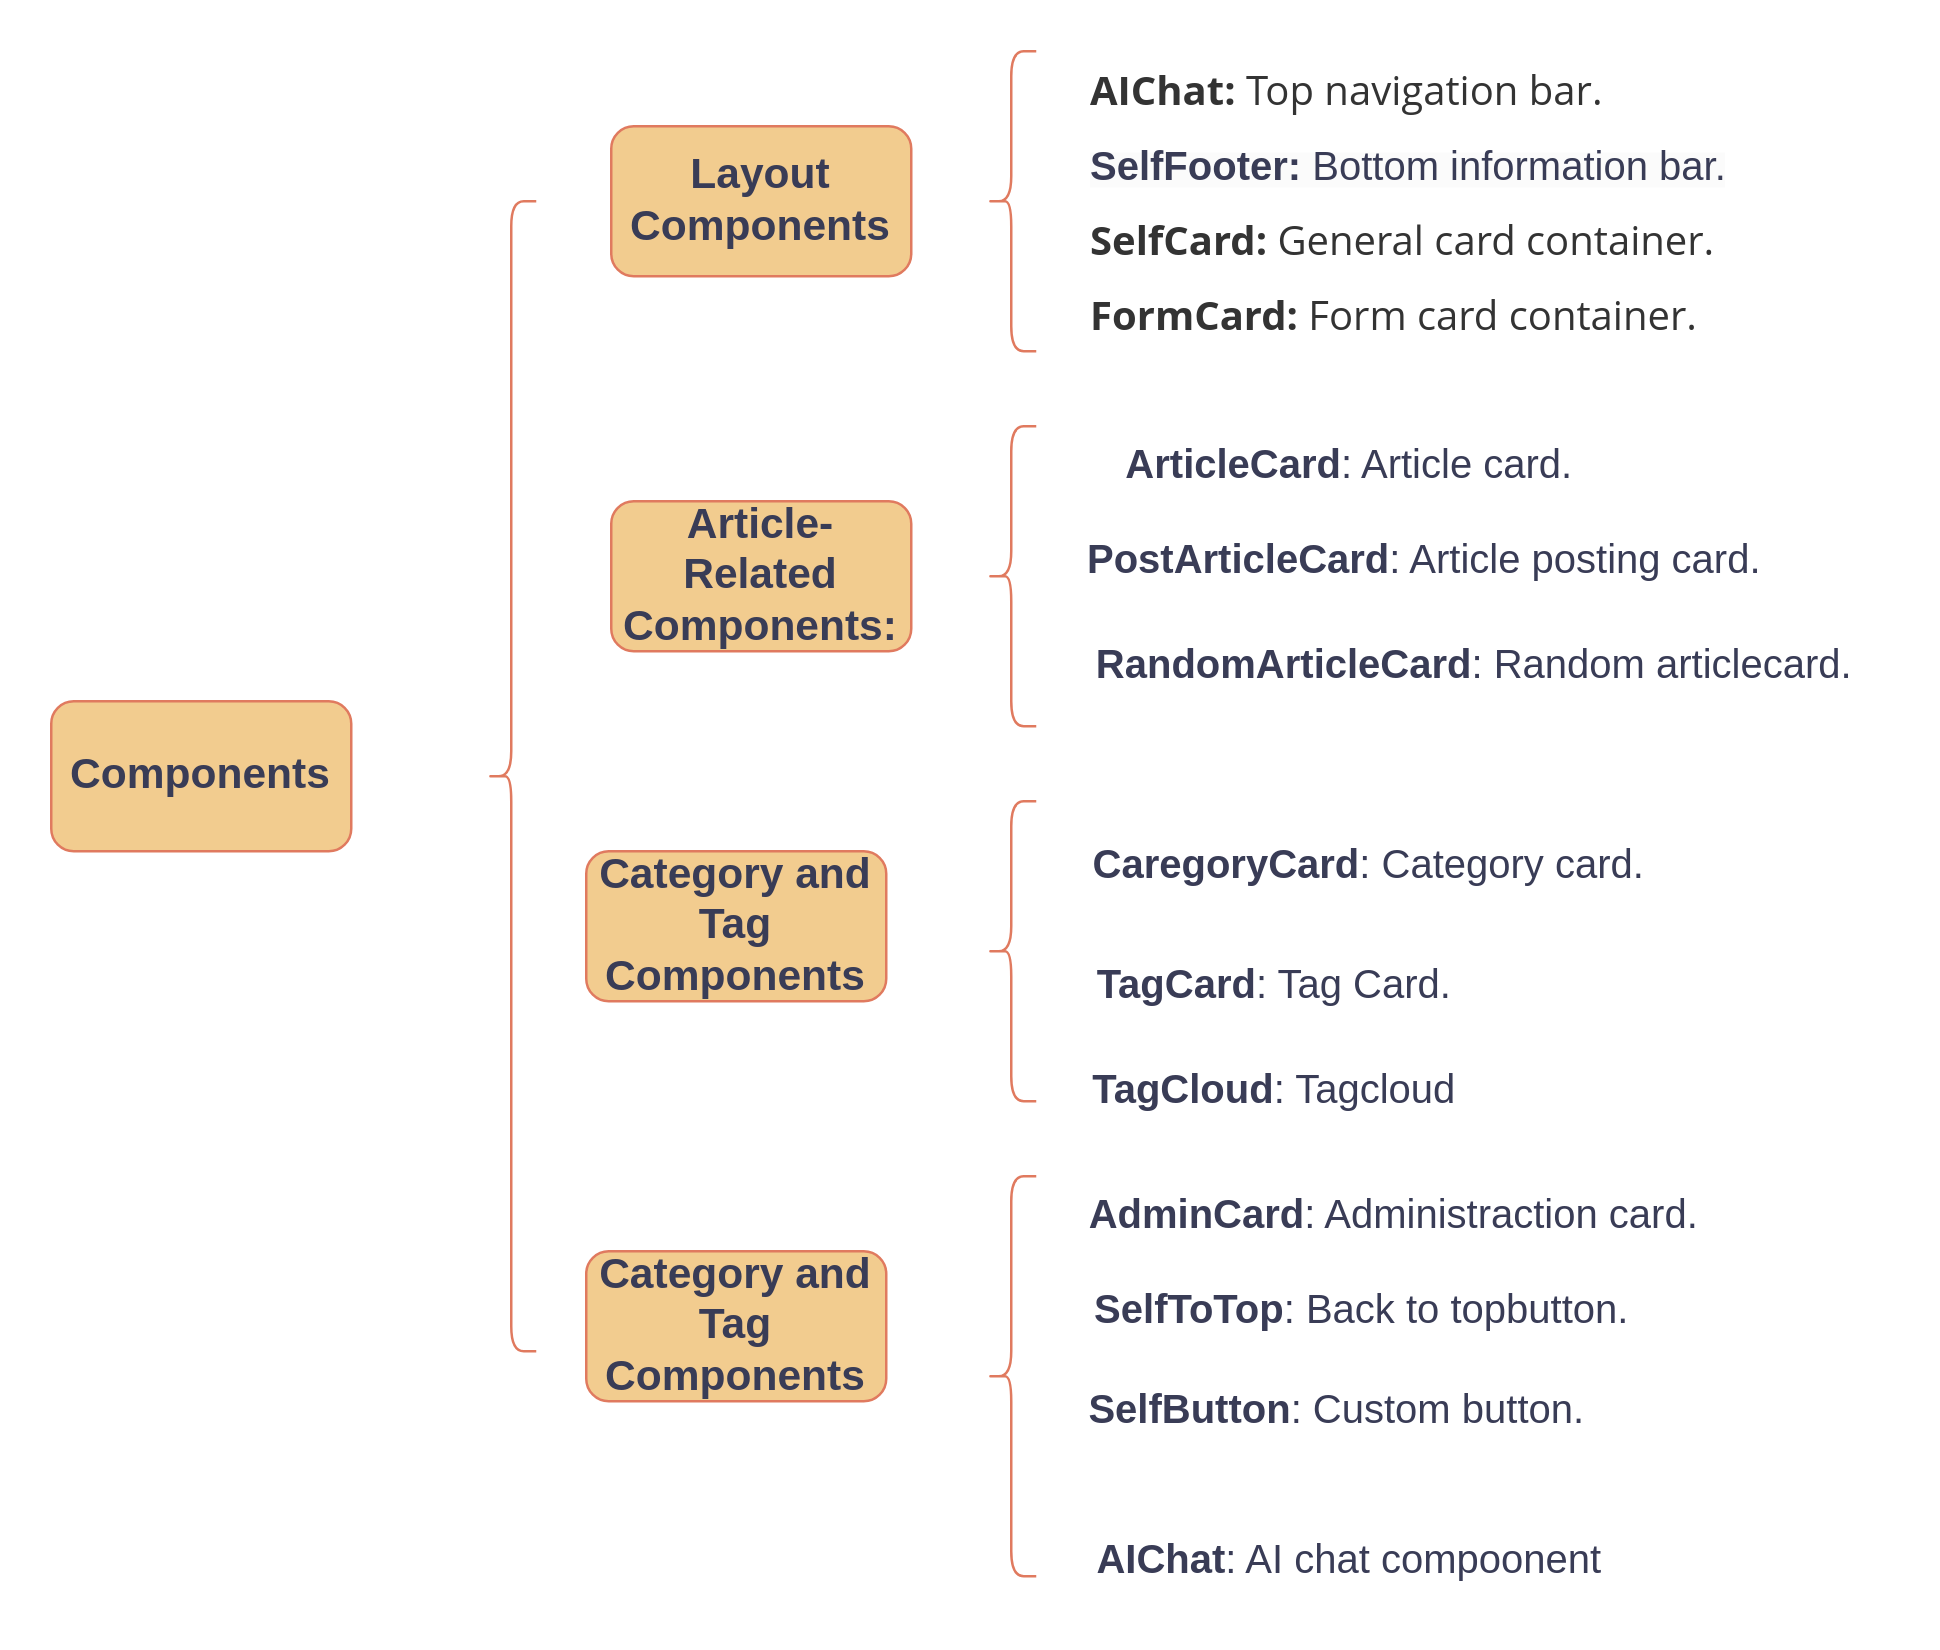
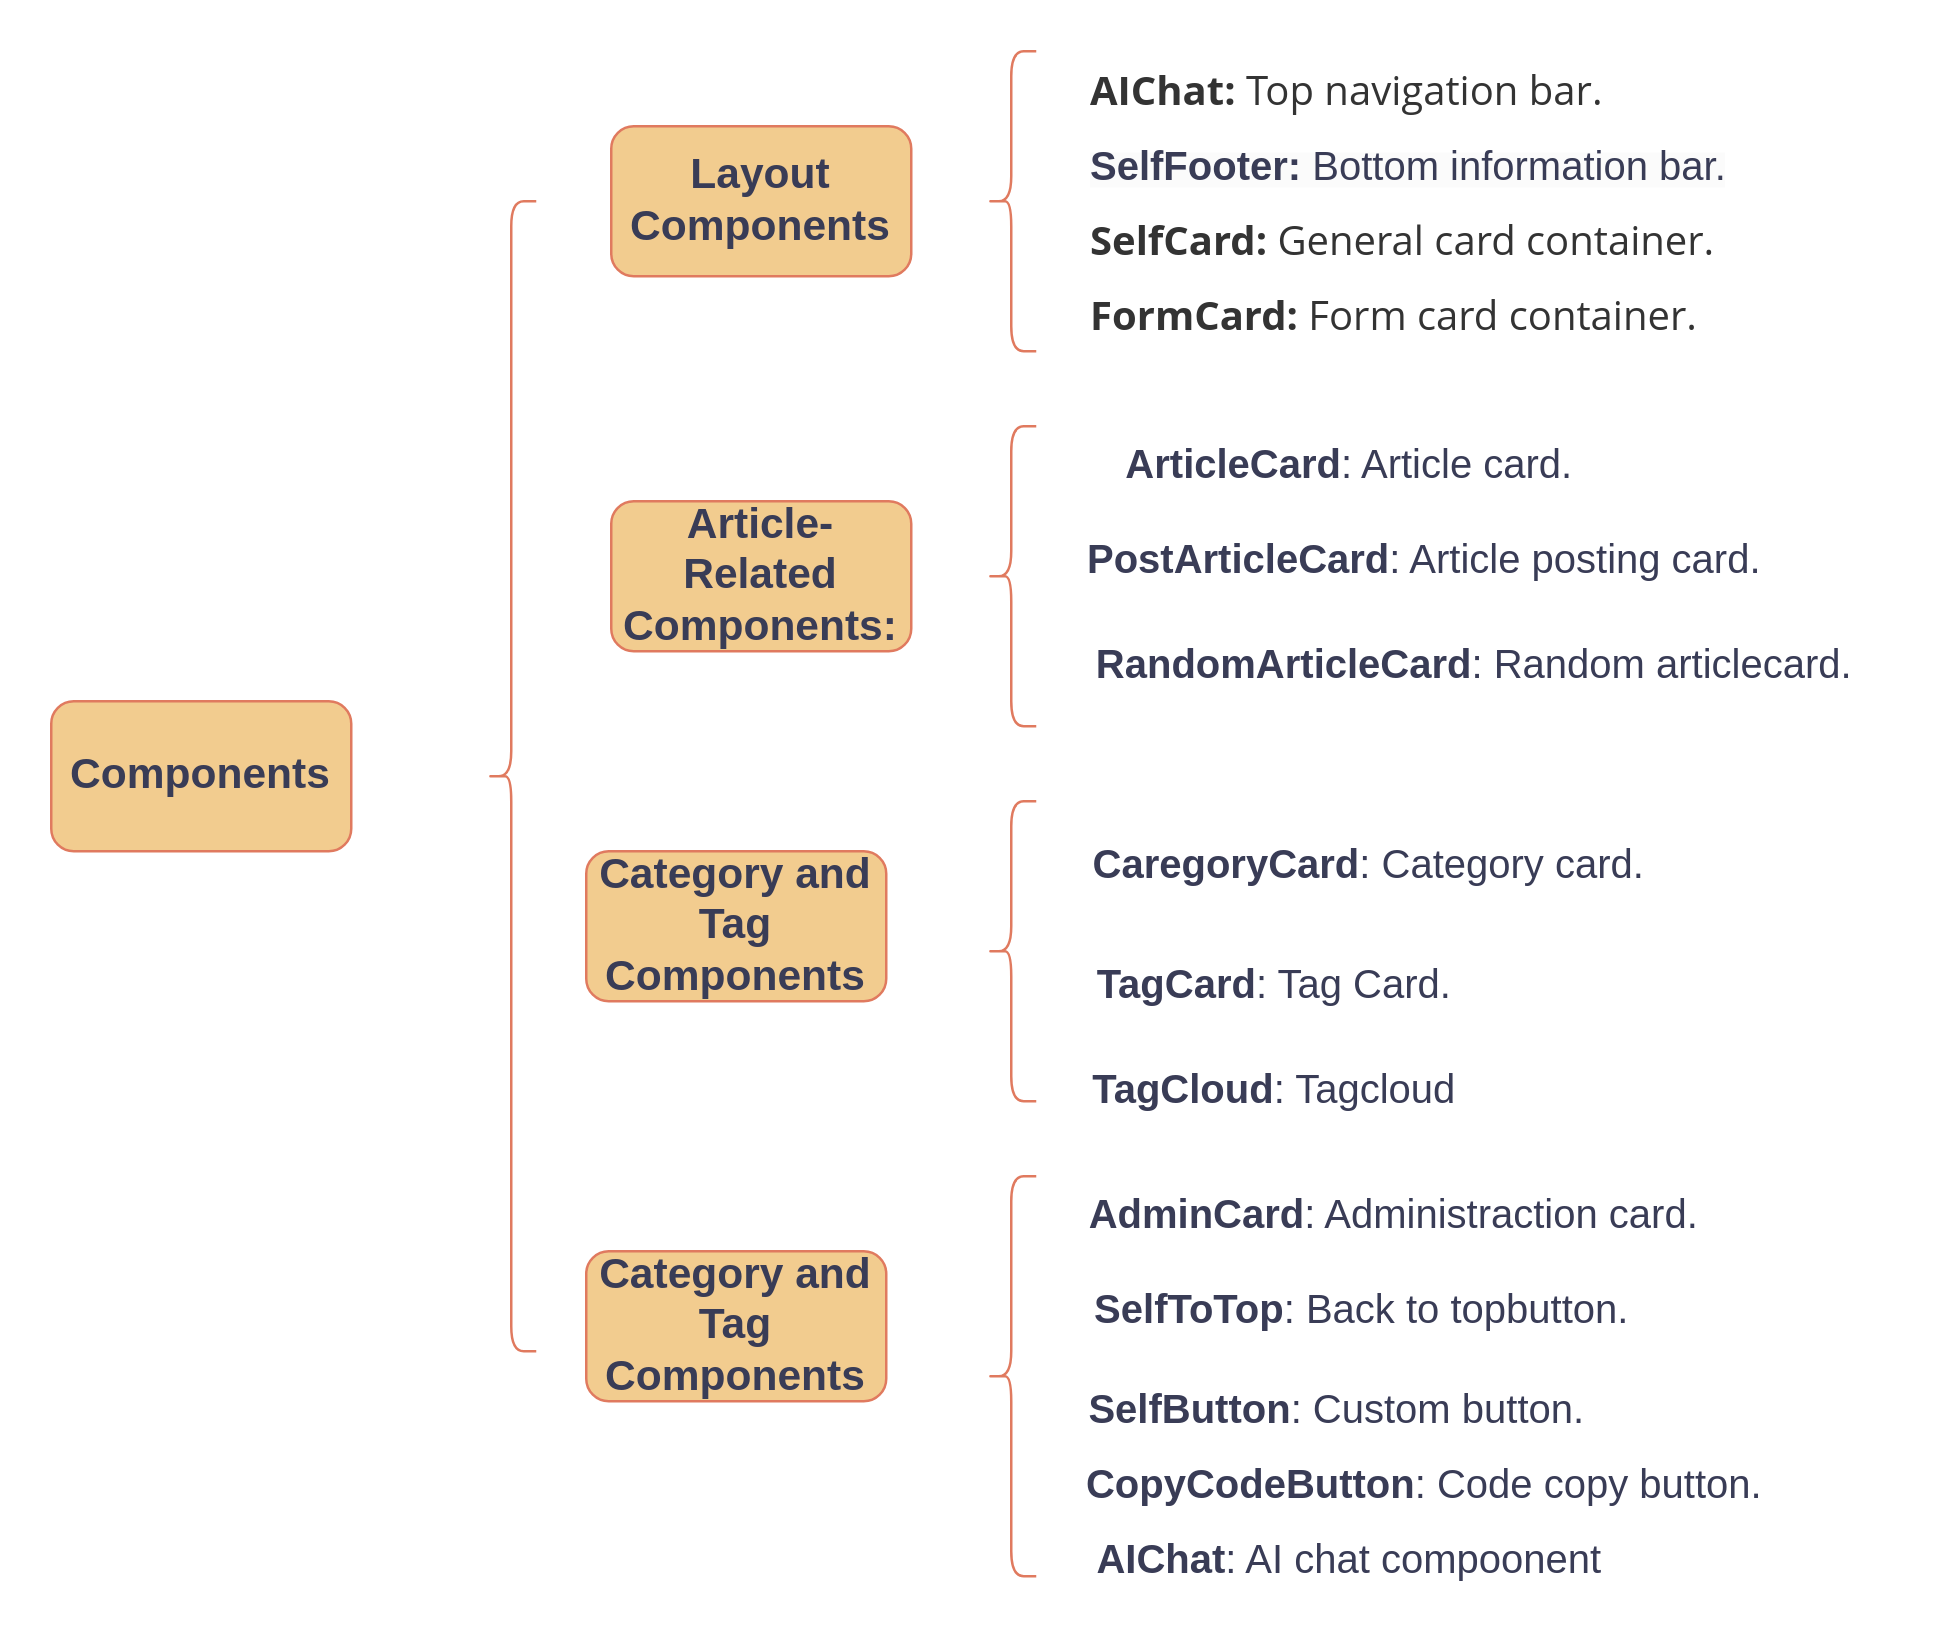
none -> (1424, 1484)
